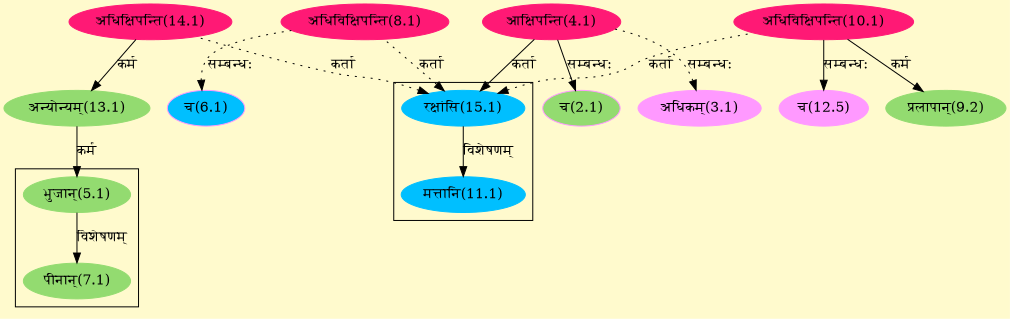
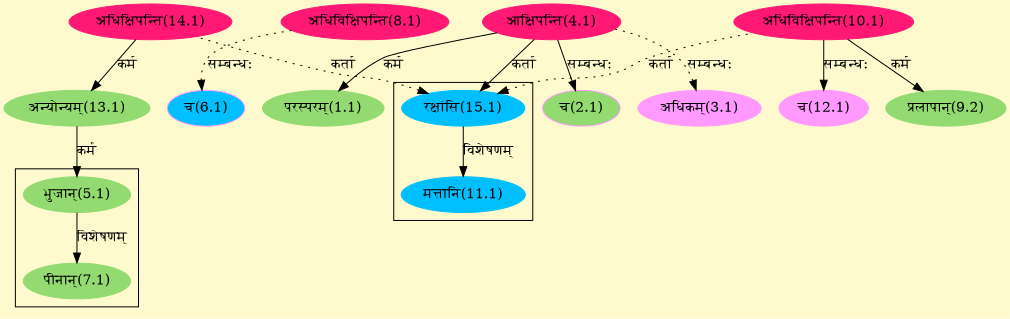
(410, 62) -> none
none -> (323, 108)
(824, 108) -> (824, 108)
